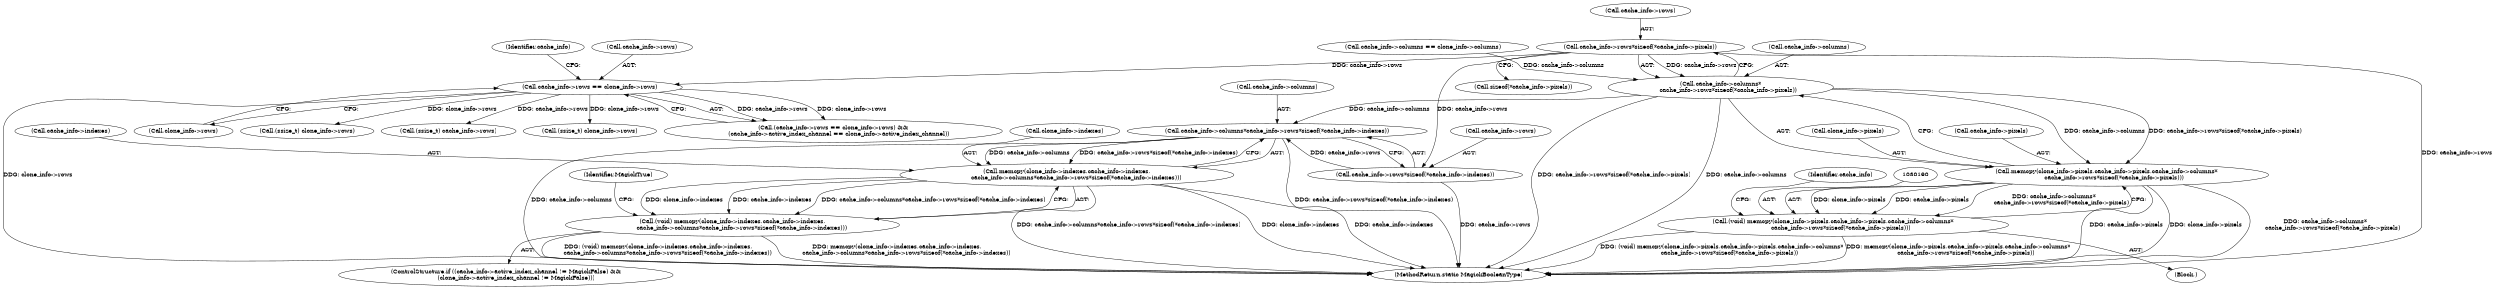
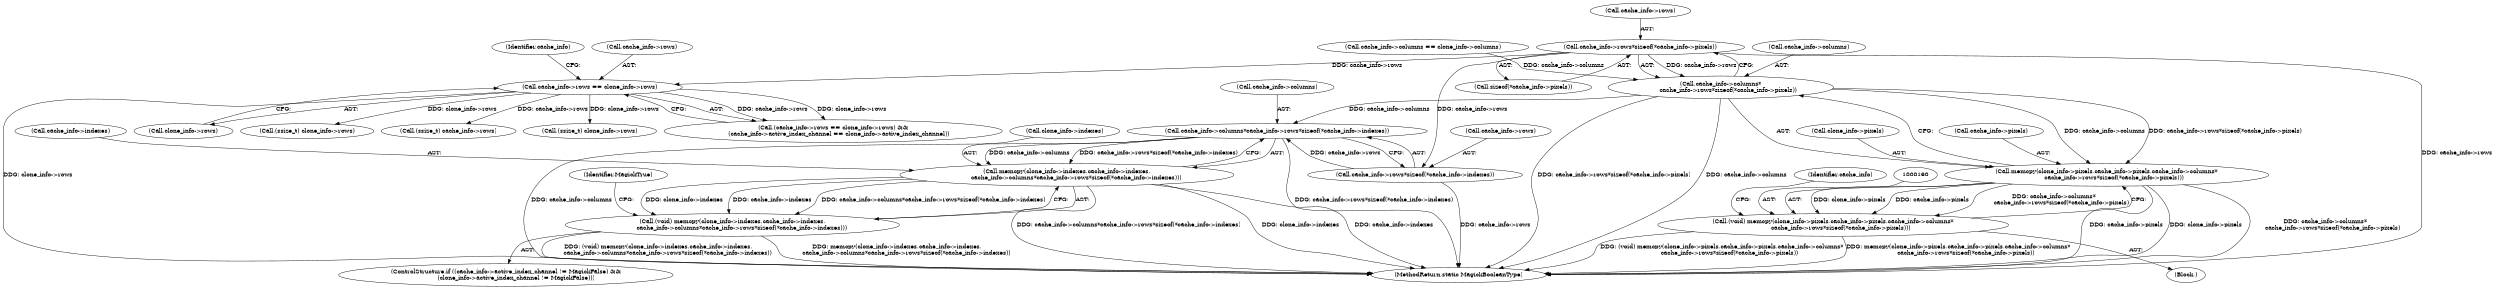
(1507, 65) -> (1507, 65)
none -> (1596, 72)
(352, 109) -> (352, 109)
(1916, 175) -> (1916, 175)
